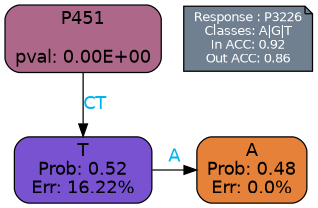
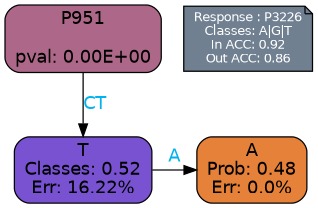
(83, 39) -> (83, 39)
(83, 170) -> (83, 170)
